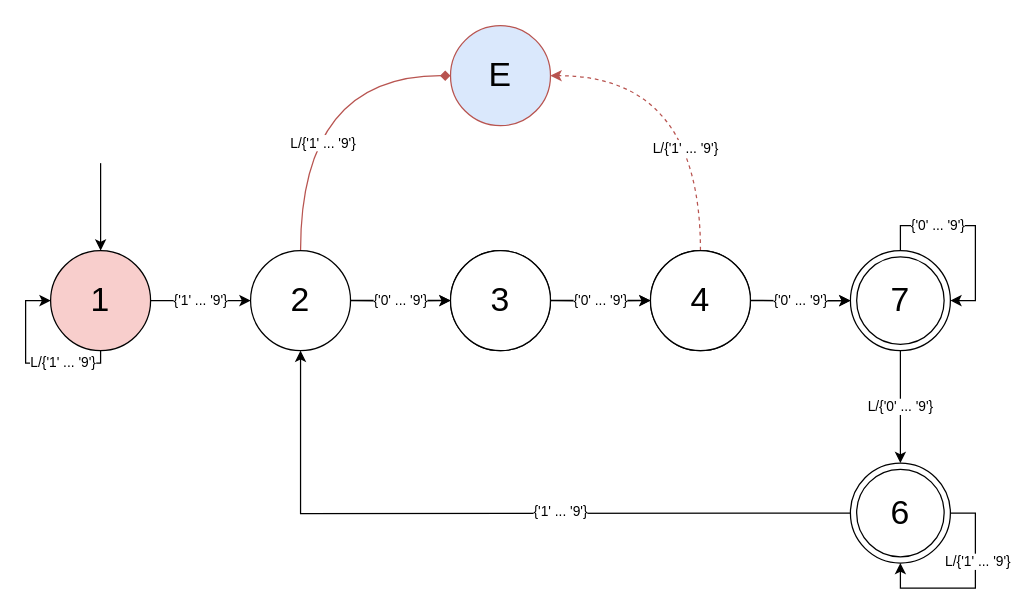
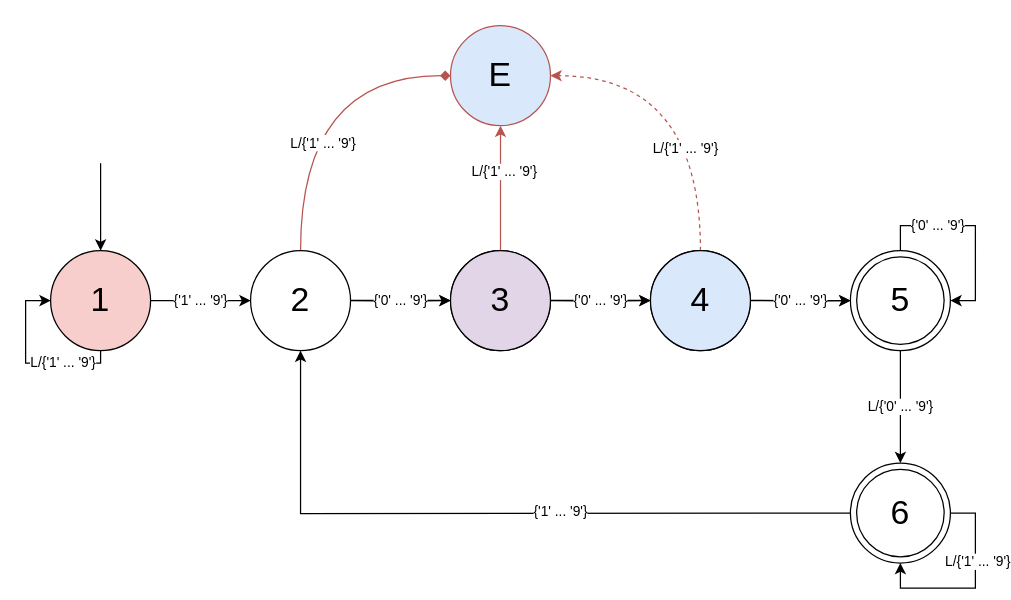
none -> (501, 191)
(501, 301) -> (501, 301)
(701, 301) -> (701, 301)
(901, 301) -> (901, 301)
